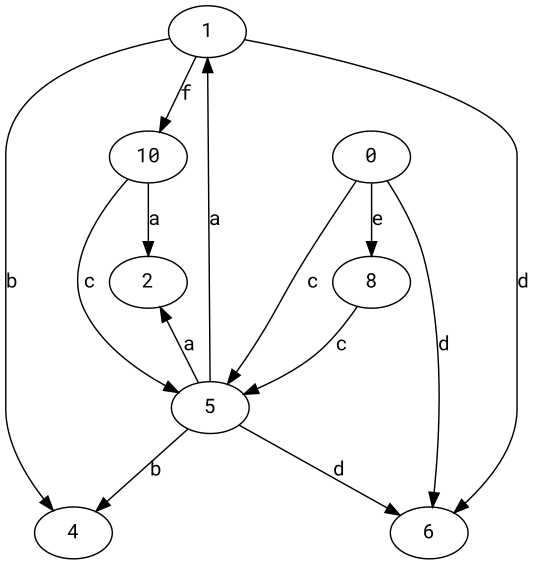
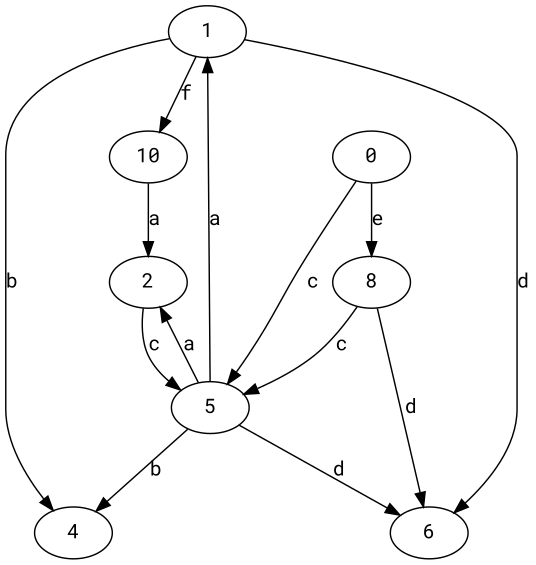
(79, 294) -> (146, 349)
(436, 332) -> (399, 401)
